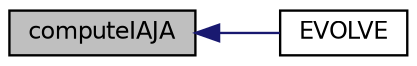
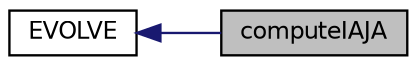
(250, 33) -> (191, 33)
